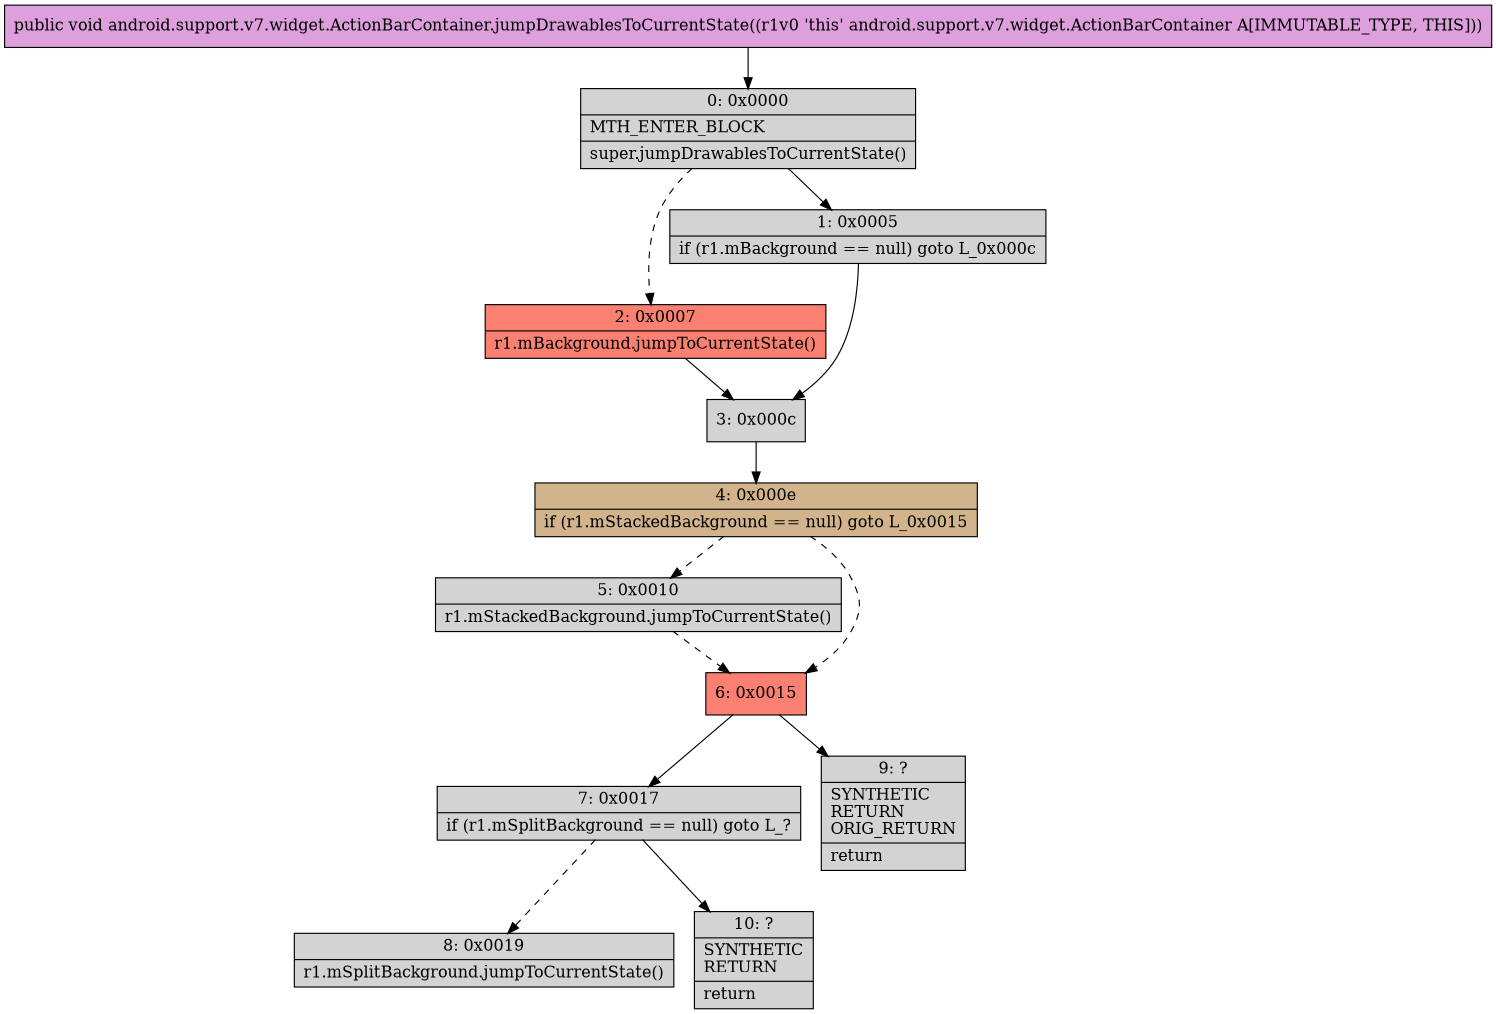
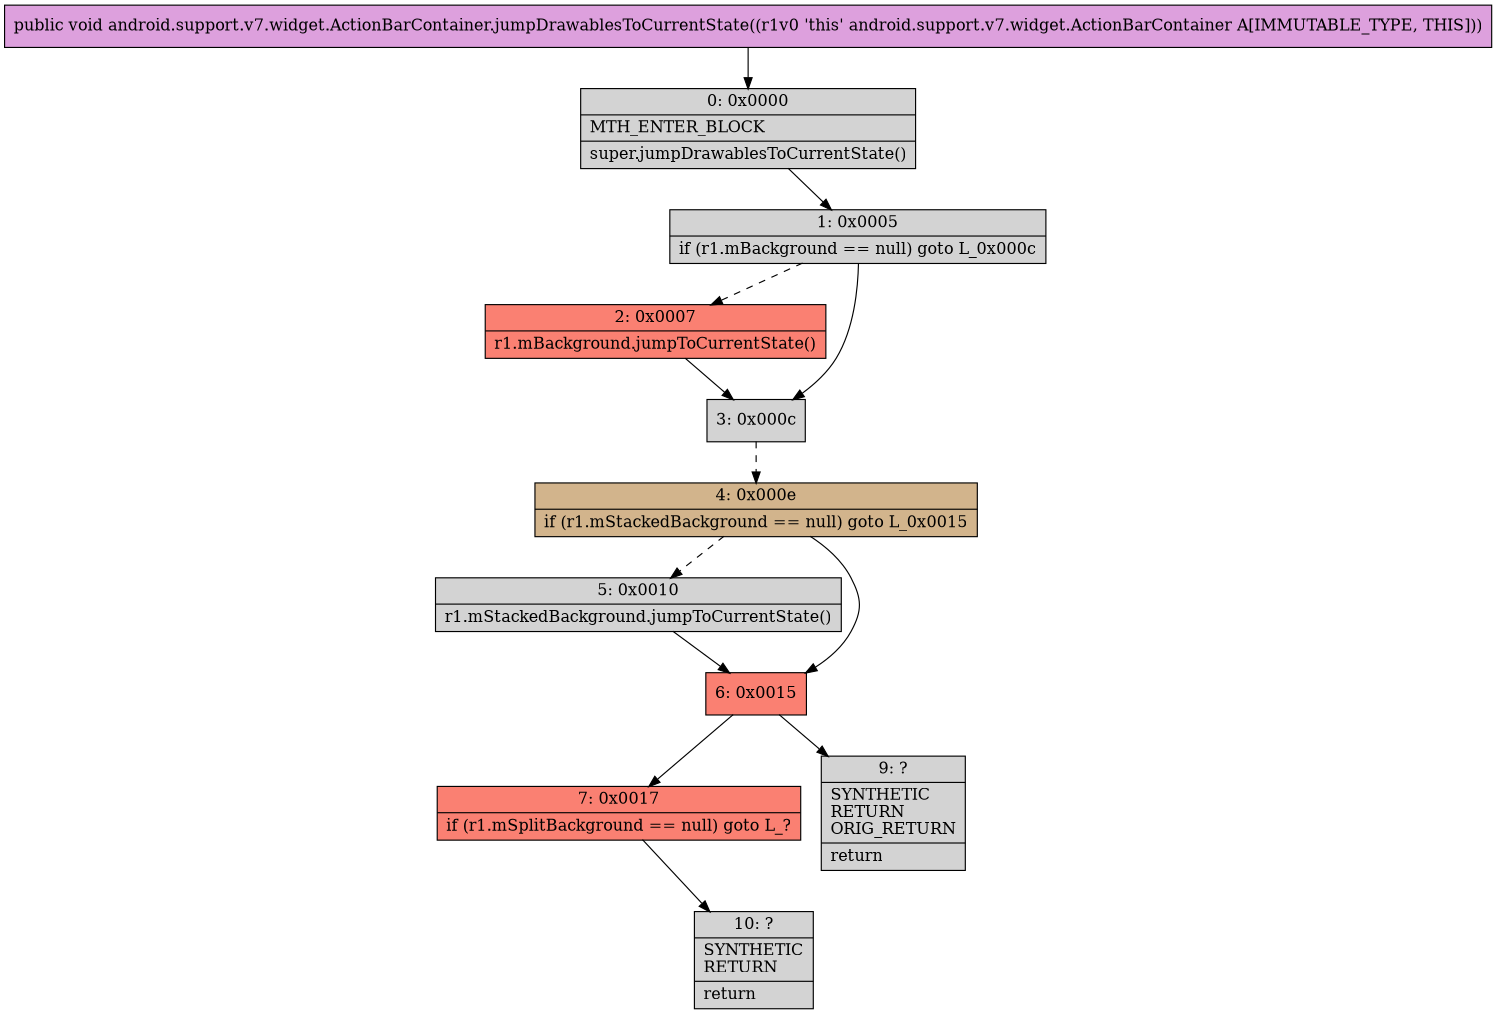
(655, 225) -> (762, 282)
(756, 457) -> (756, 457)
(859, 601) -> (859, 601)
(697, 649) -> (697, 649)
(619, 813) -> (619, 813)
(484, 960) -> none
